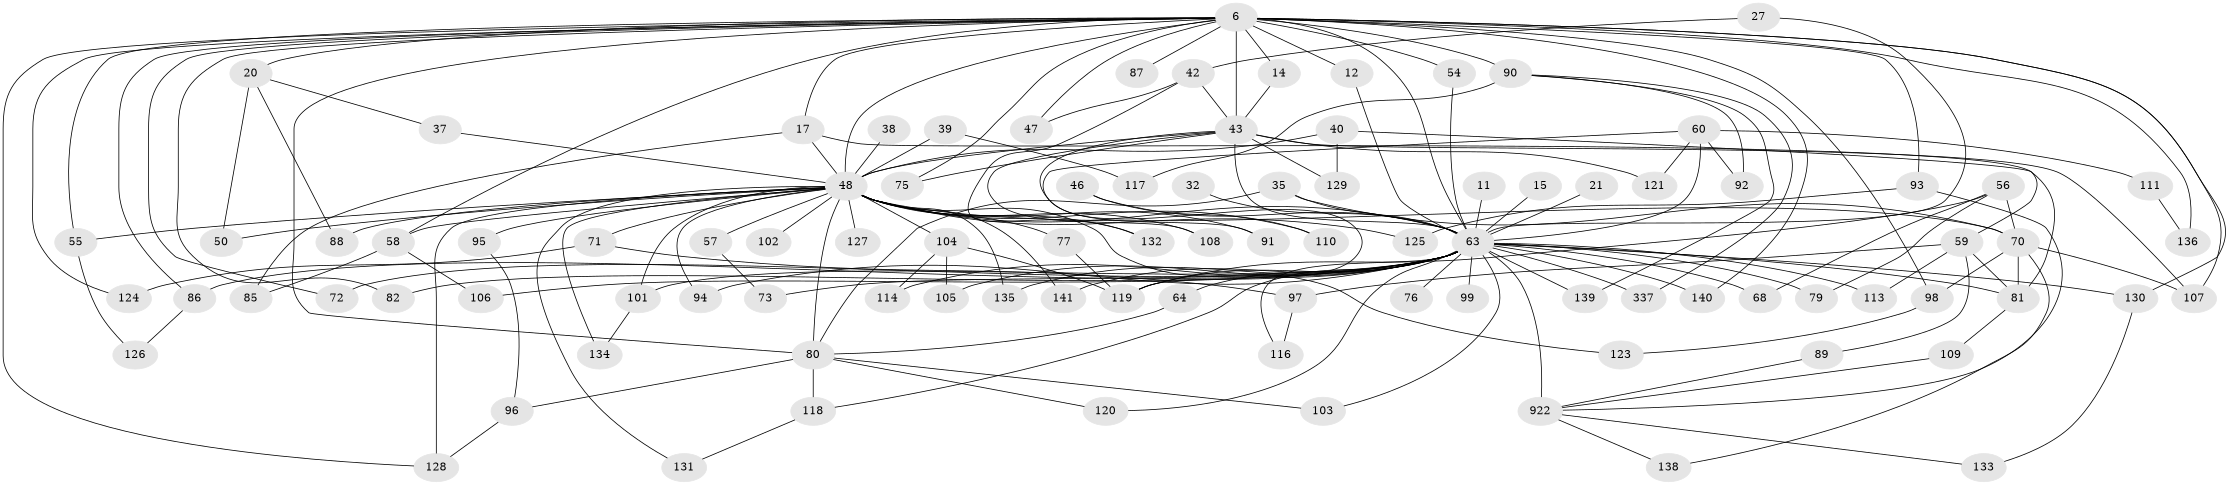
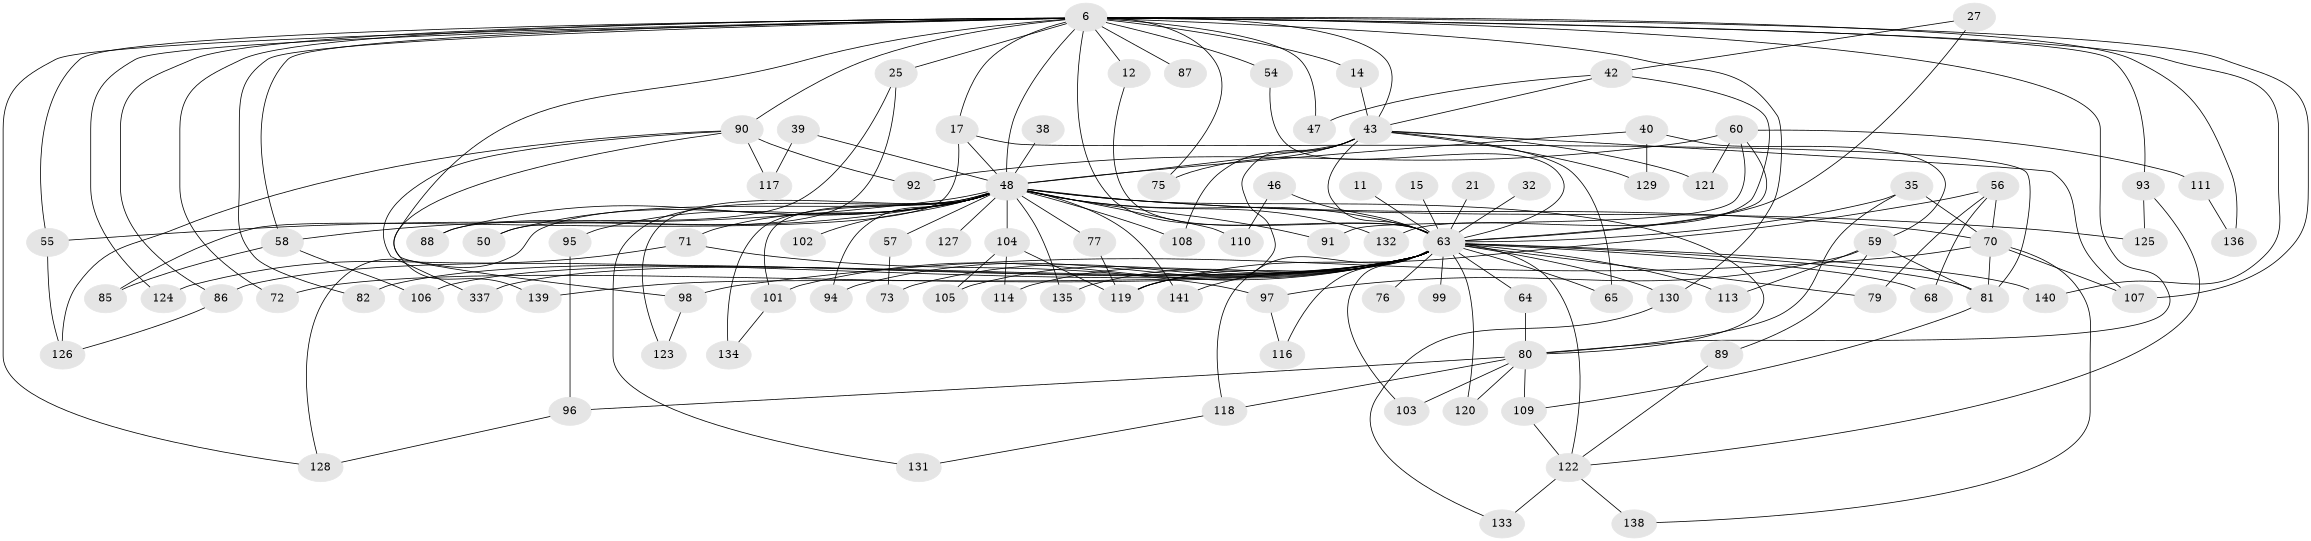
(251, 74) -> (896, 74)
(440, 130) -> none
none -> (358, 175)
none -> (1612, 299)
none -> (1525, 383)
(1540, 411) -> (1569, 468)
